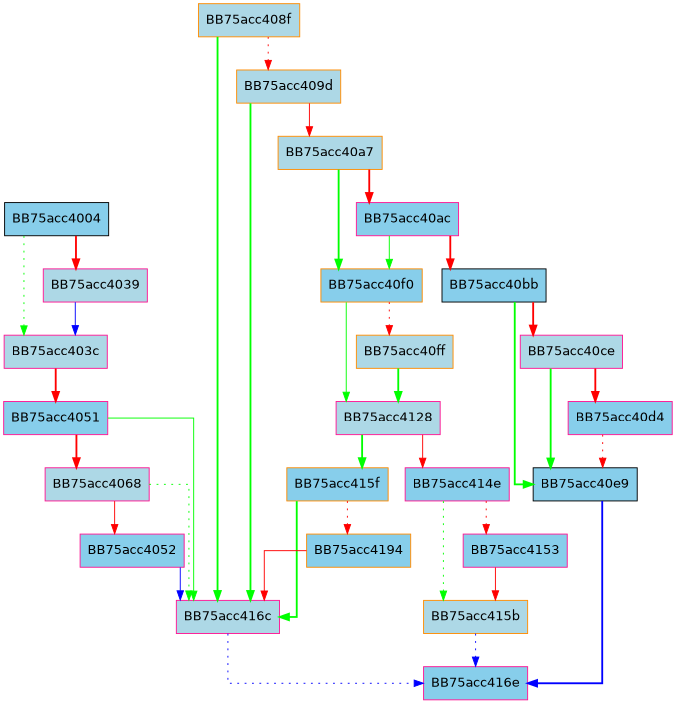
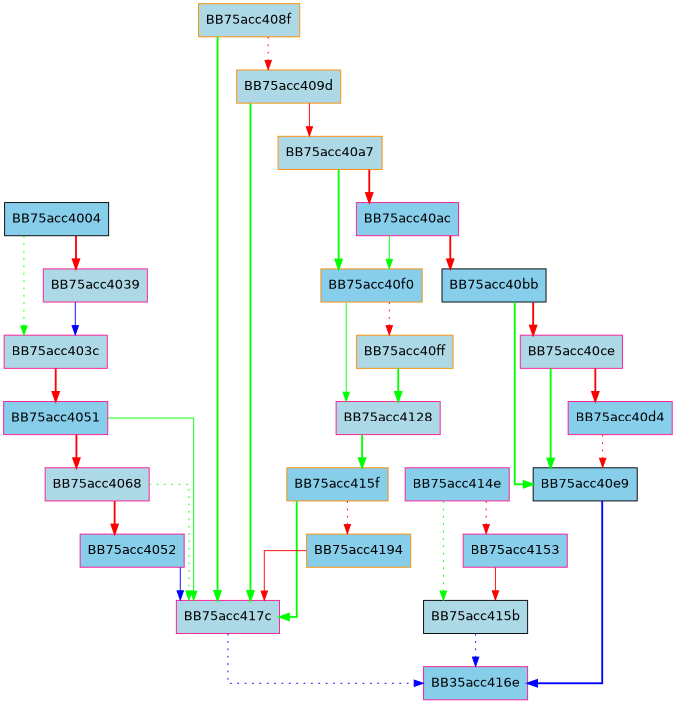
(423, 446) -> none
(115, 513) -> (115, 513)
(228, 617) -> (228, 617)
(476, 617) -> (476, 617)
(476, 683) -> (476, 683)
